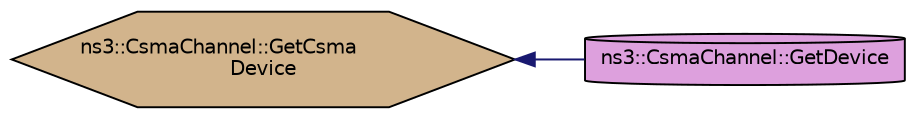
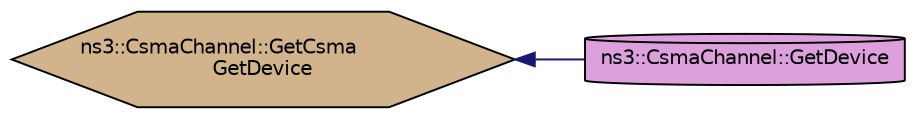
(263, 59) -> (263, 59)
